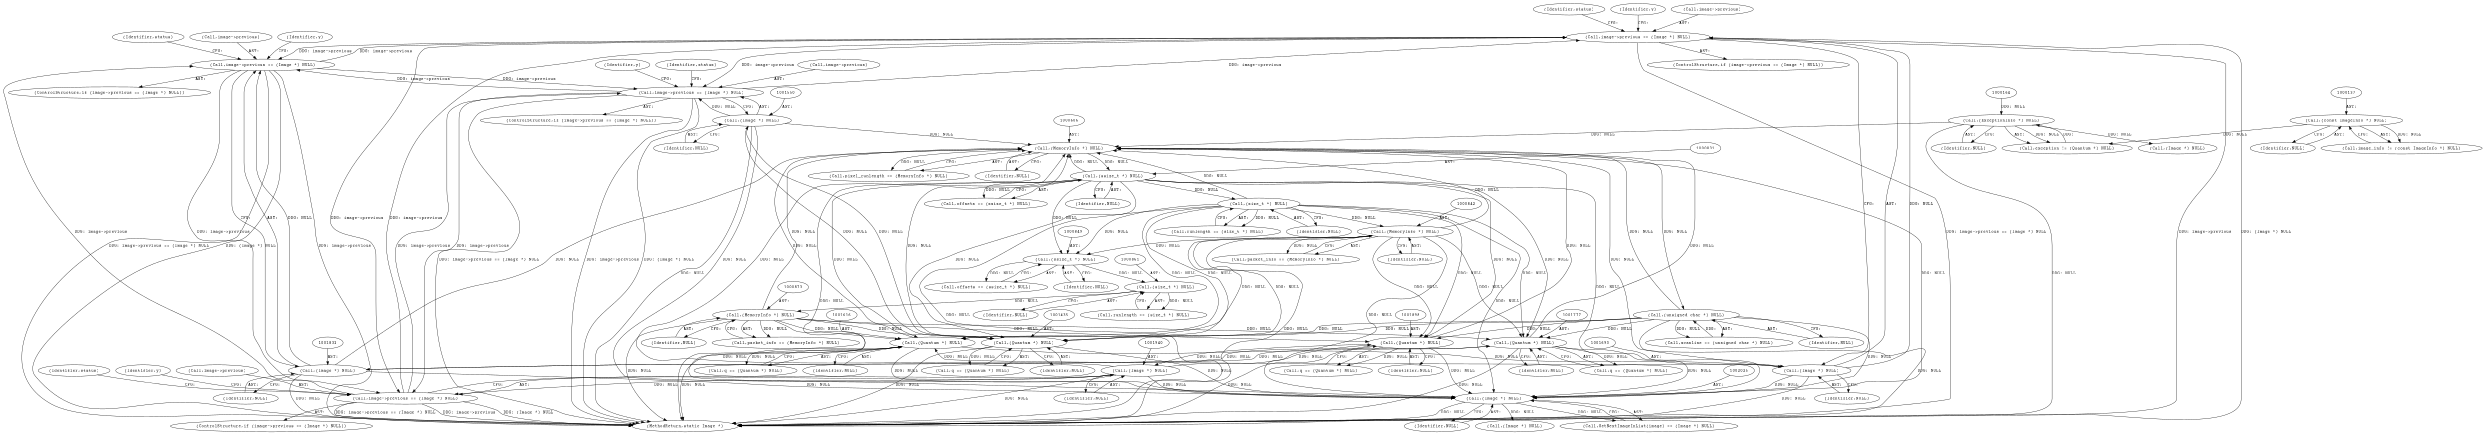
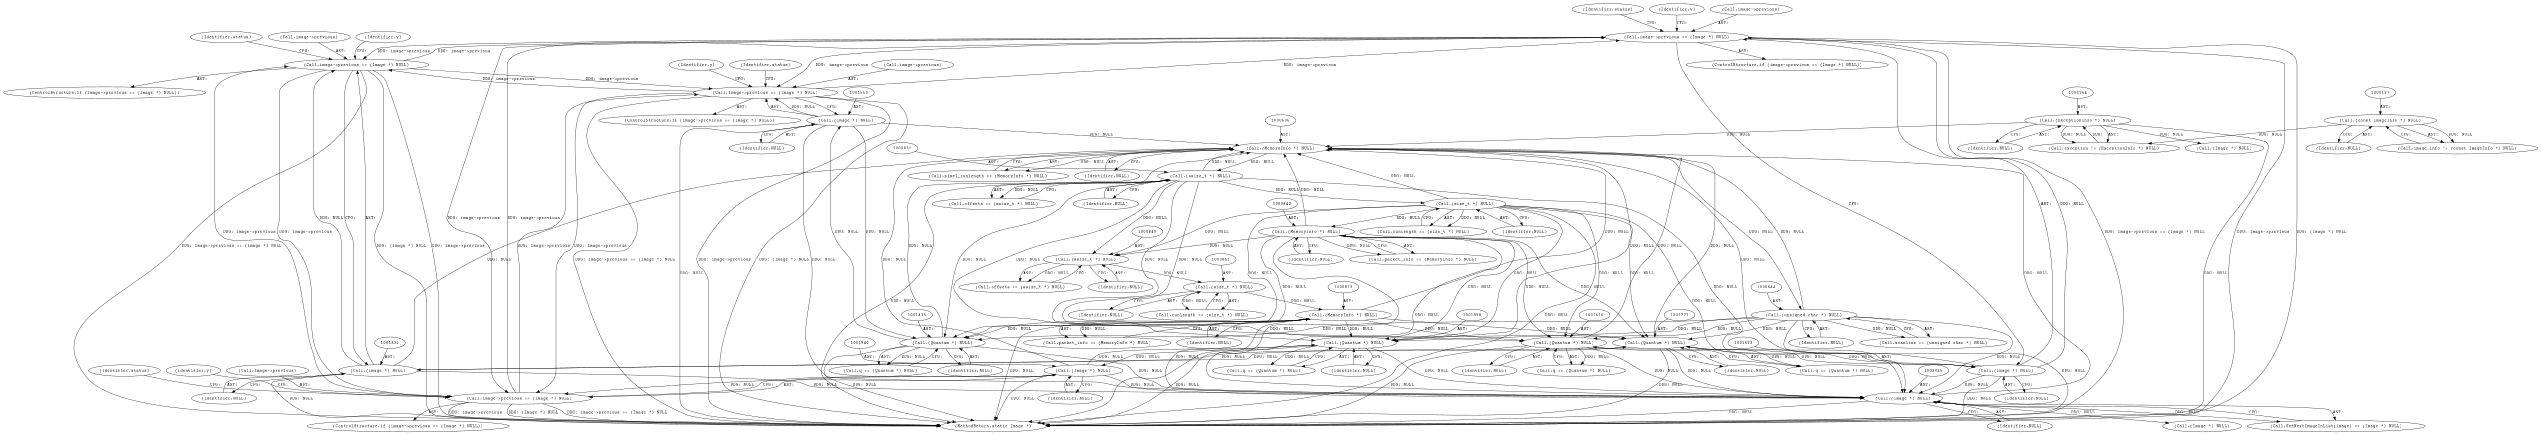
(2013, 107) -> (2085, 107)
(2067, 148) -> (2104, 148)
none -> (1766, 287)
(1713, 329) -> (1910, 329)
